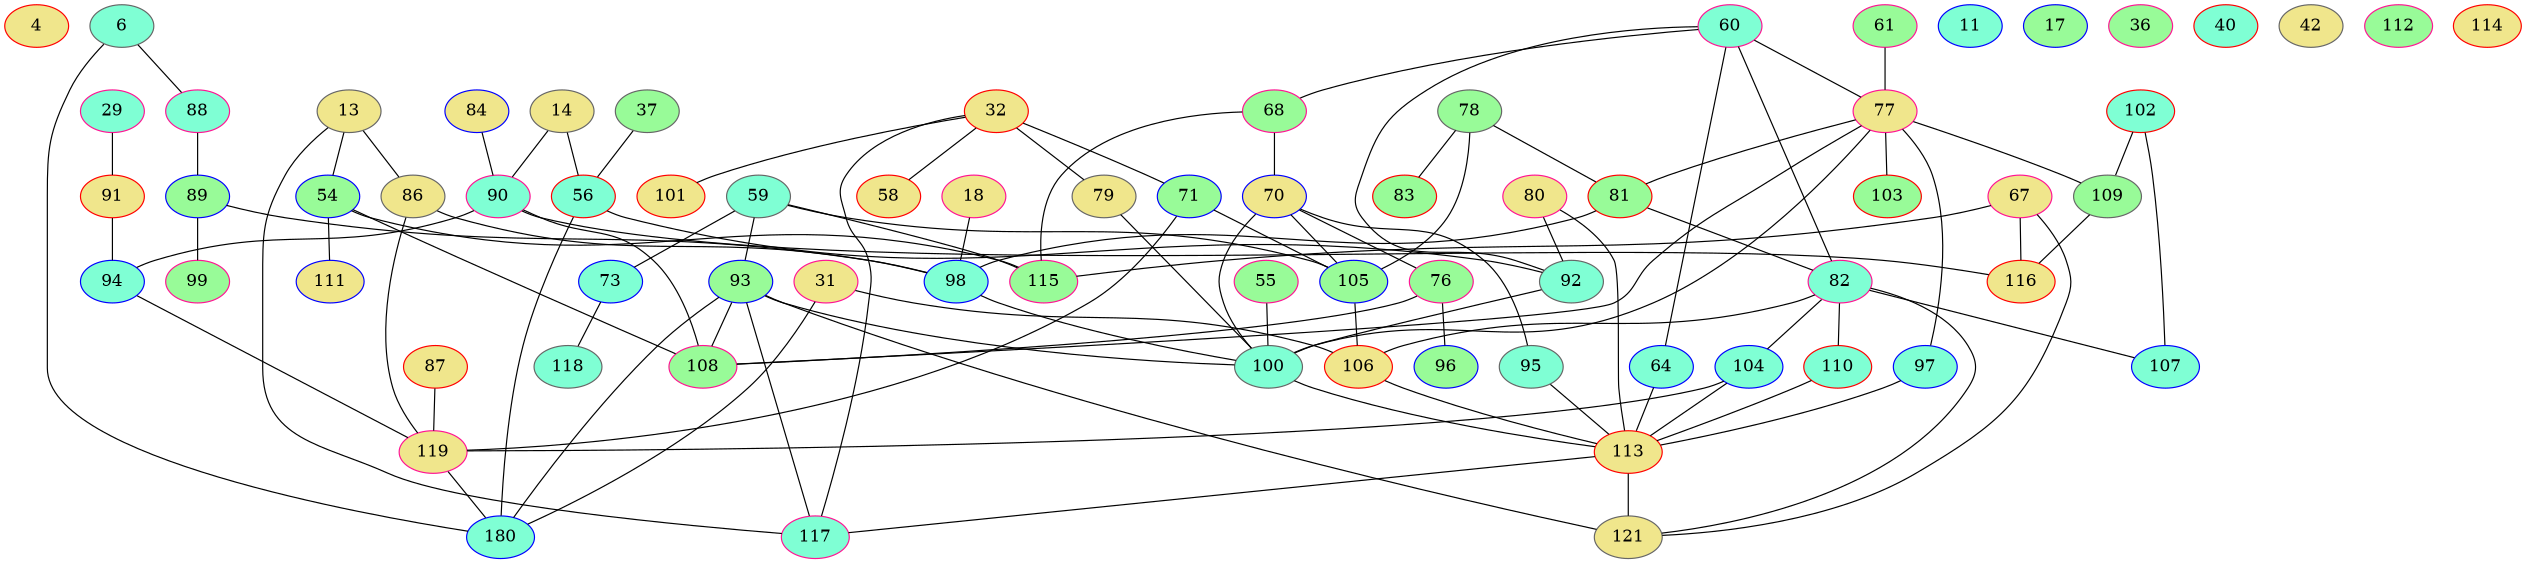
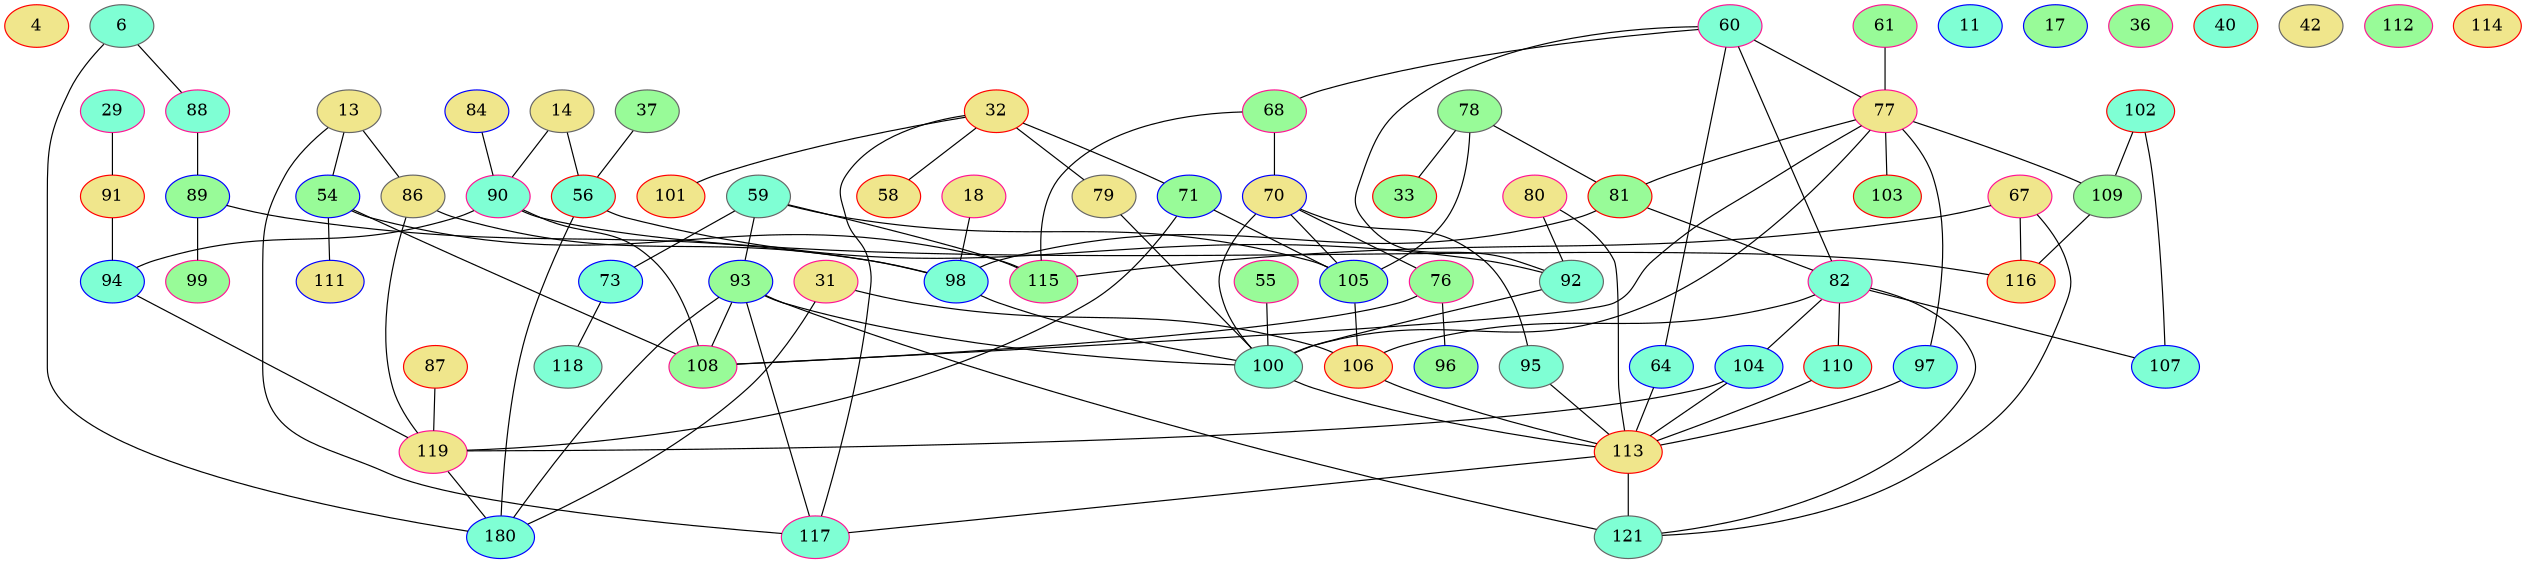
(1405, 196) -> (1405, 196)
(1628, 537) -> (1628, 537)
